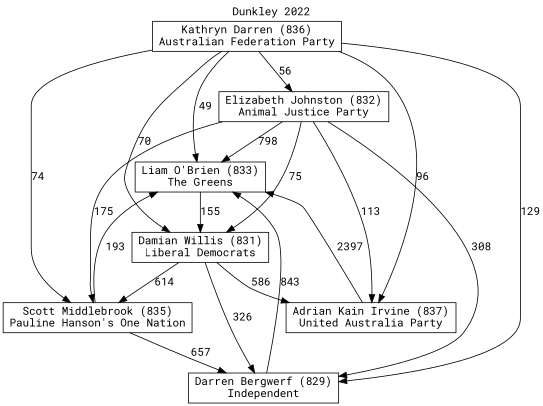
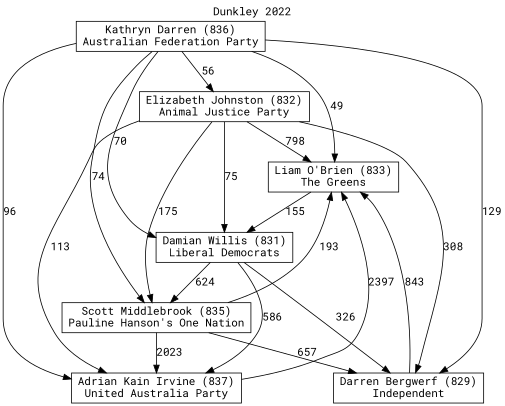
(164, 283) -> (205, 283)
none -> (156, 349)
